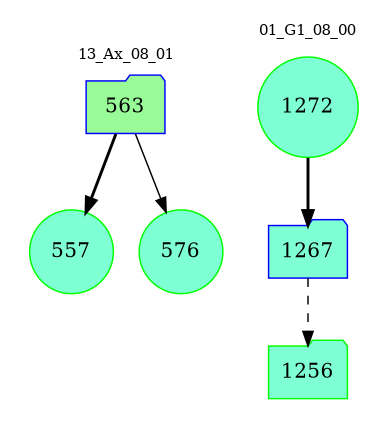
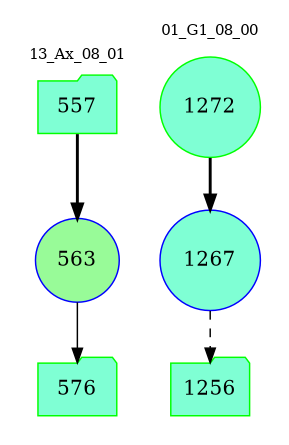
(126, 107) -> (77, 260)
(104, 166) -> (77, 169)
(72, 252) -> (77, 107)
(181, 252) -> (77, 389)
(308, 252) -> (210, 260)
